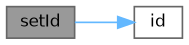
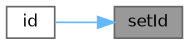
(96, 22) -> (76, 22)
